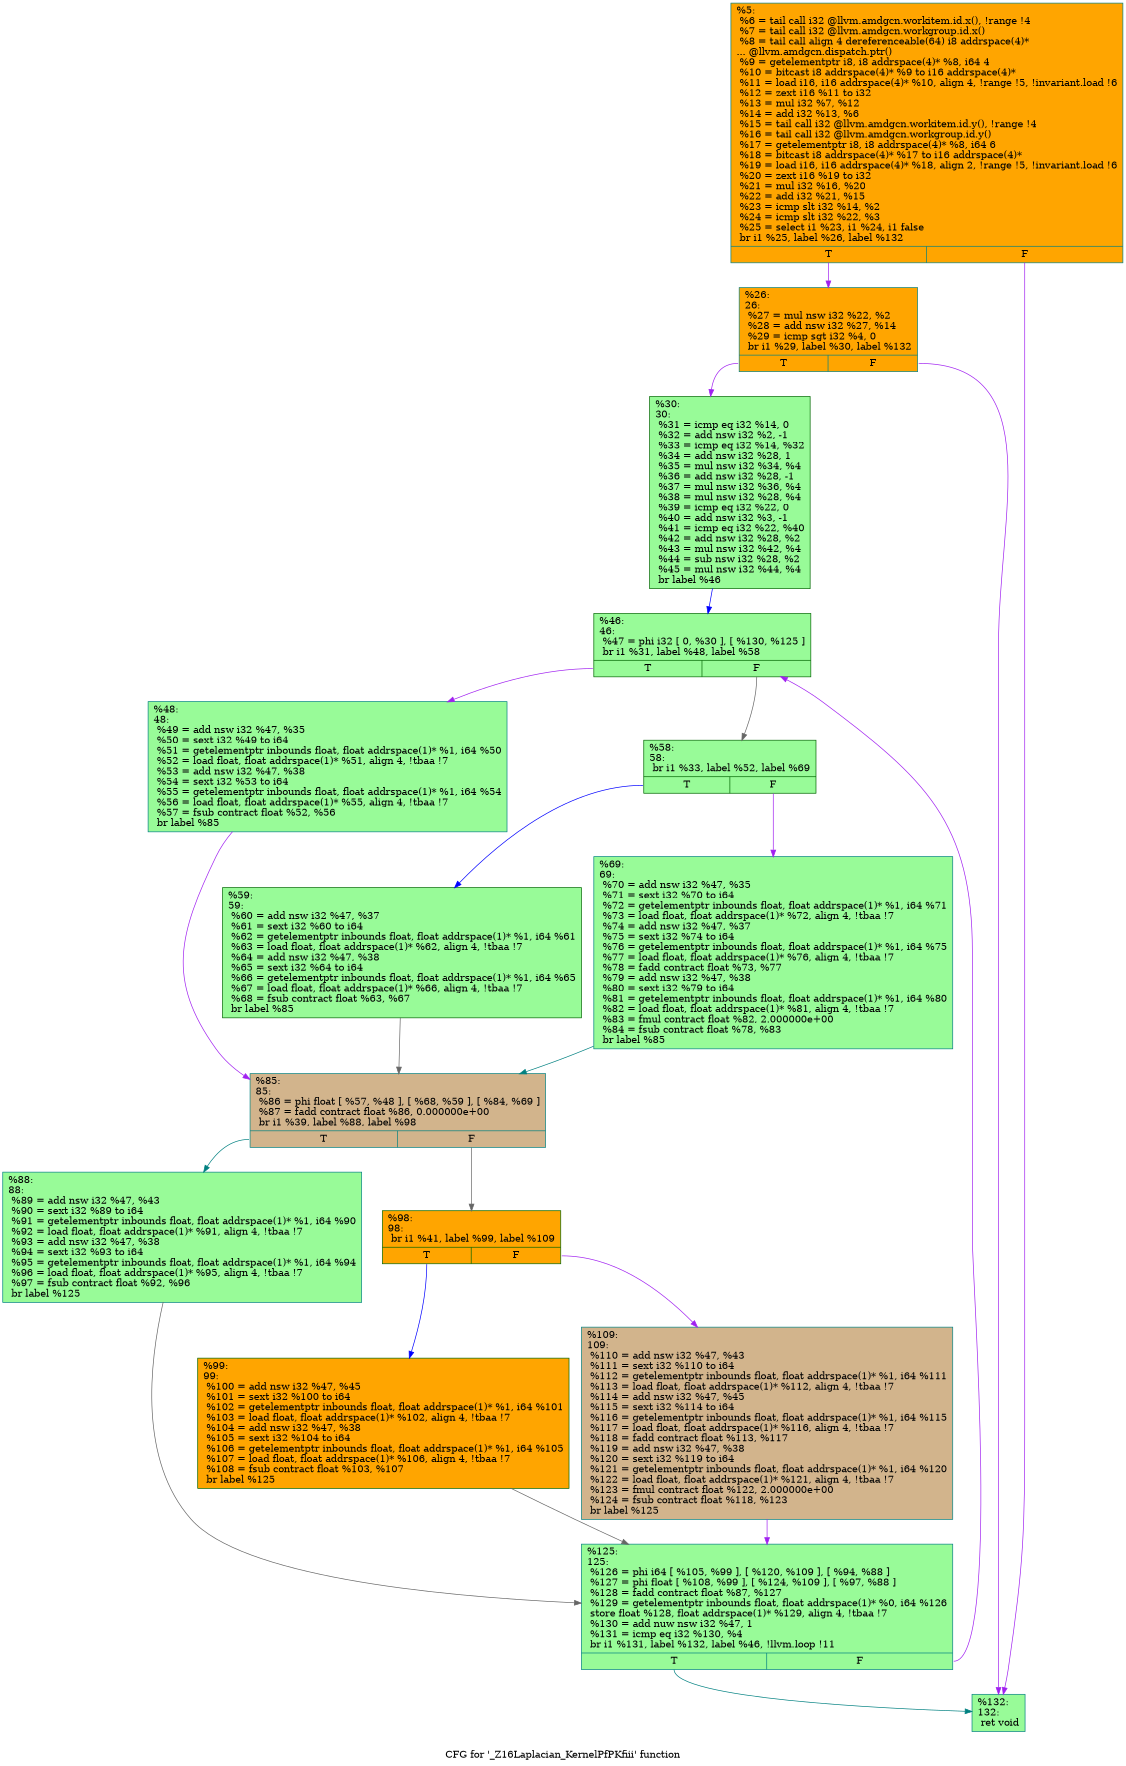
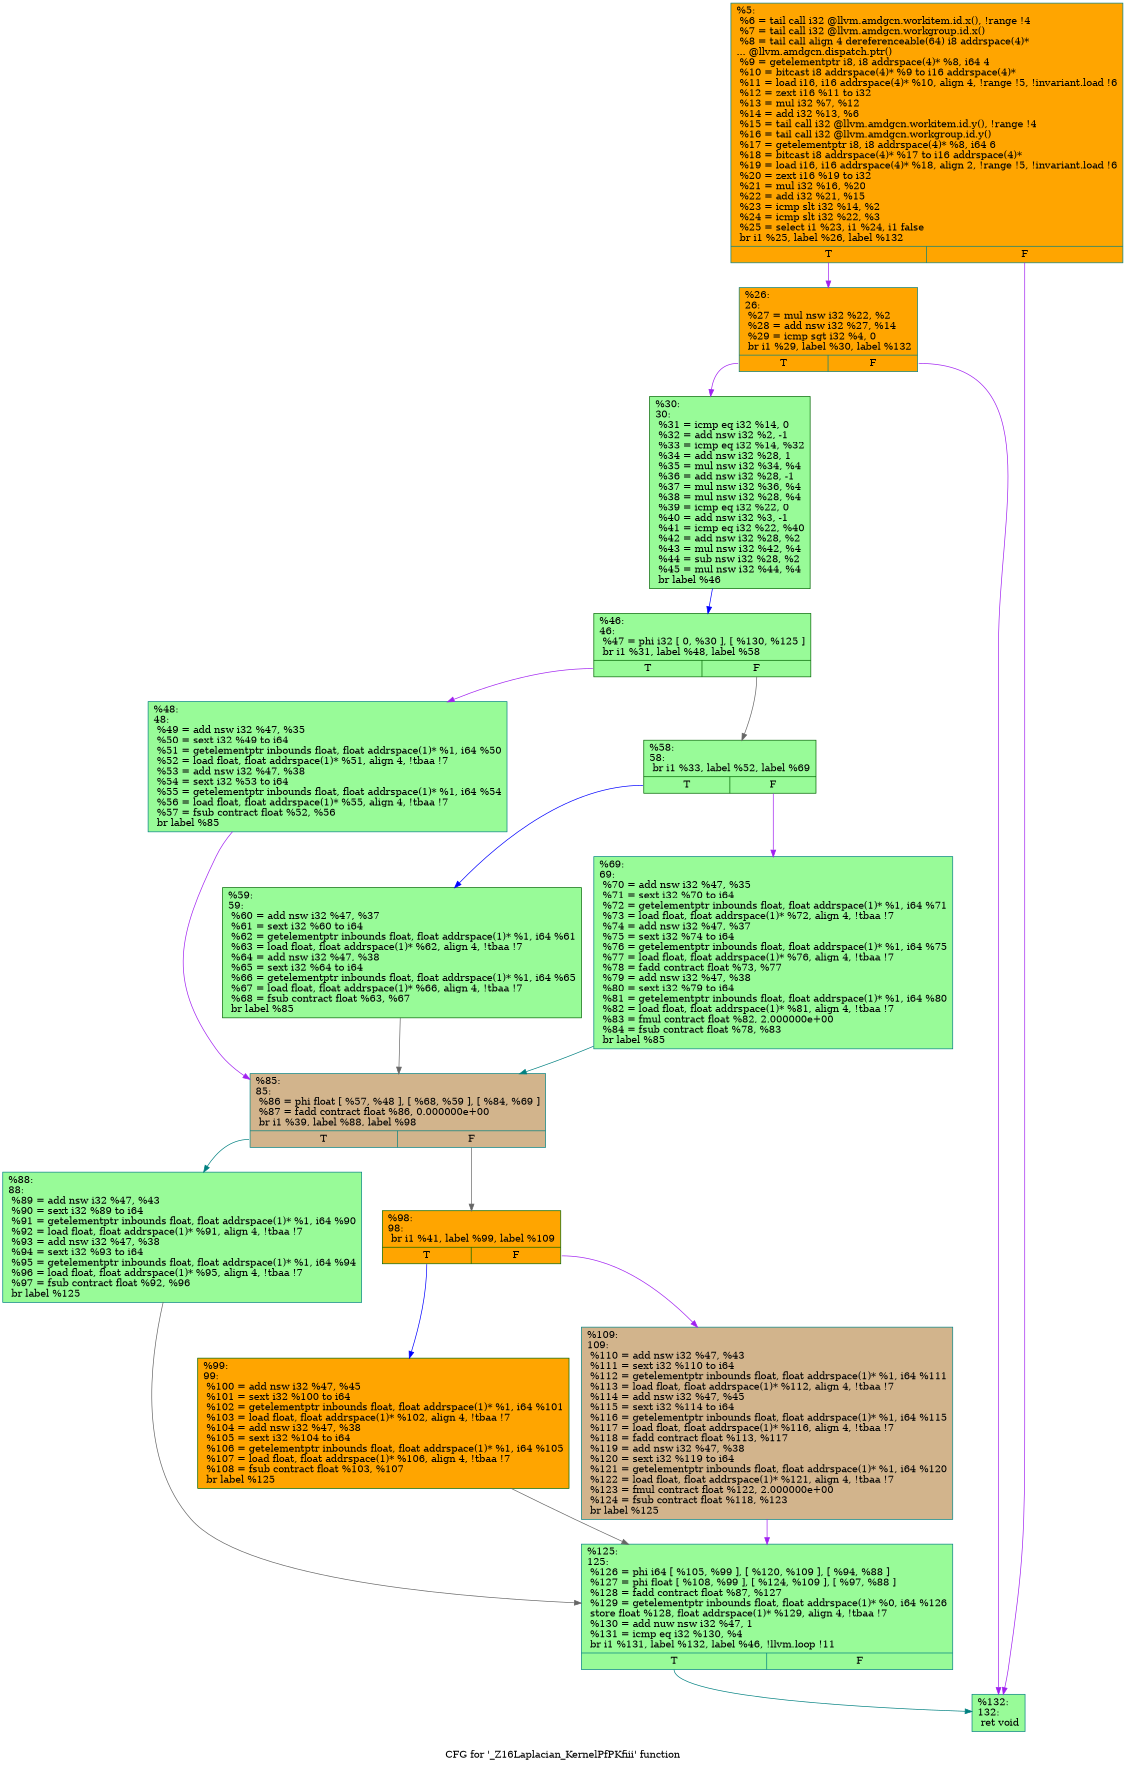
(972, 1135) -> none
